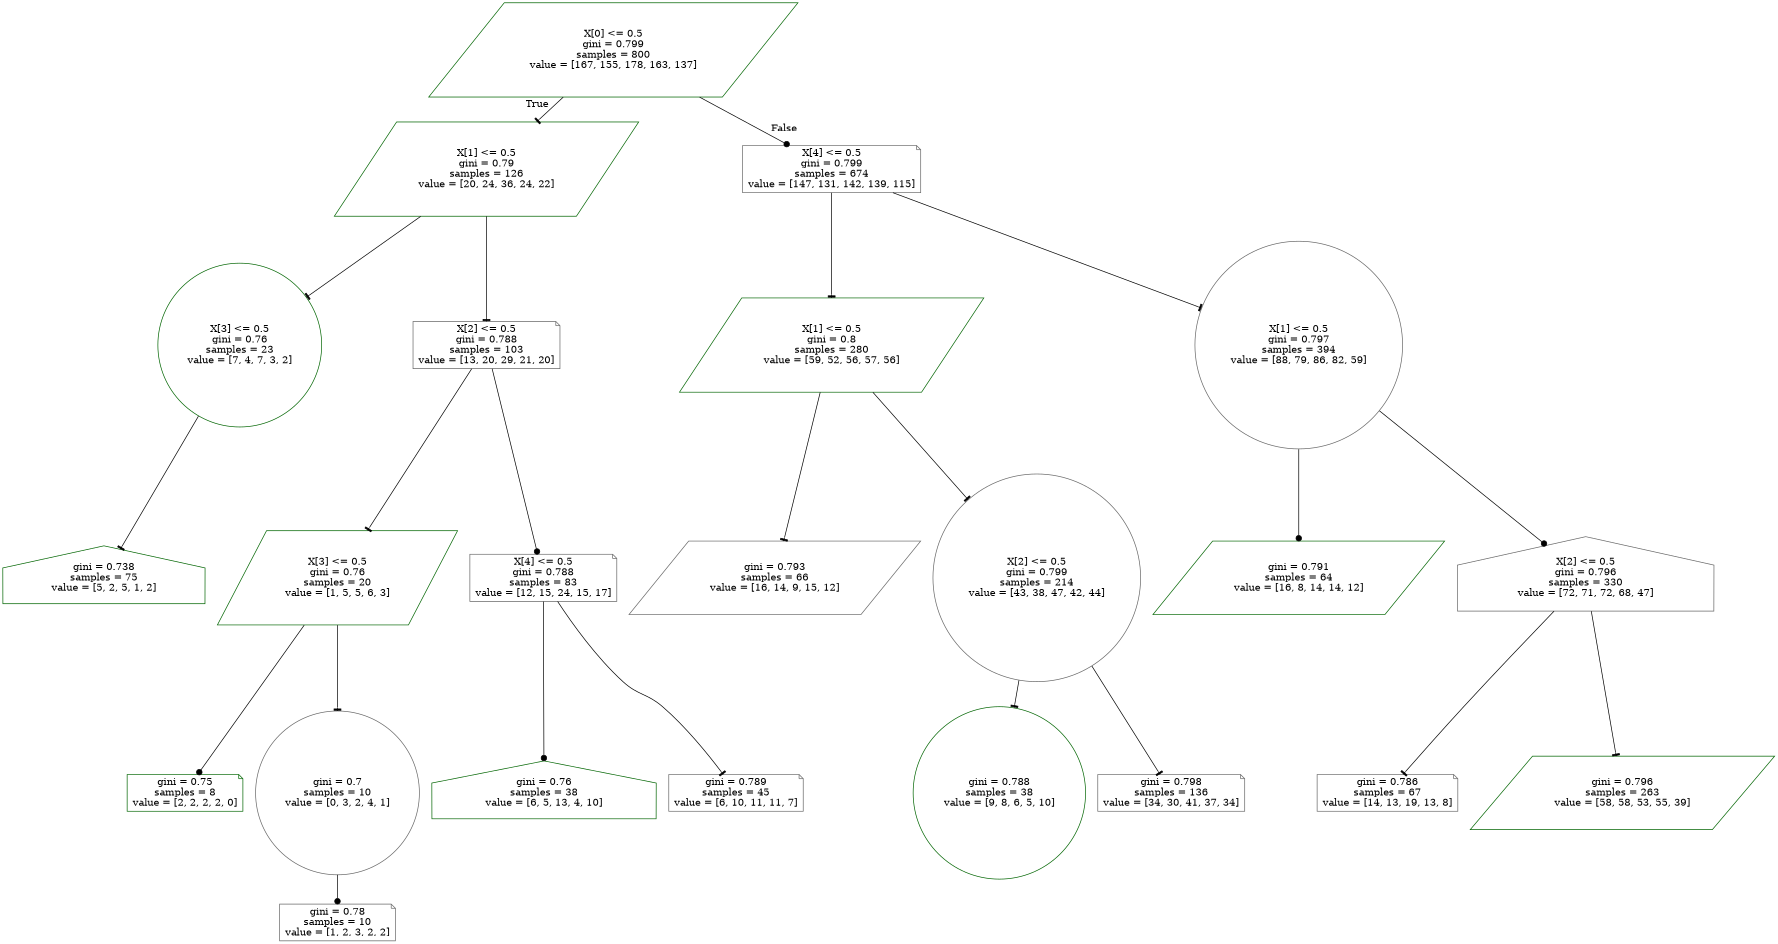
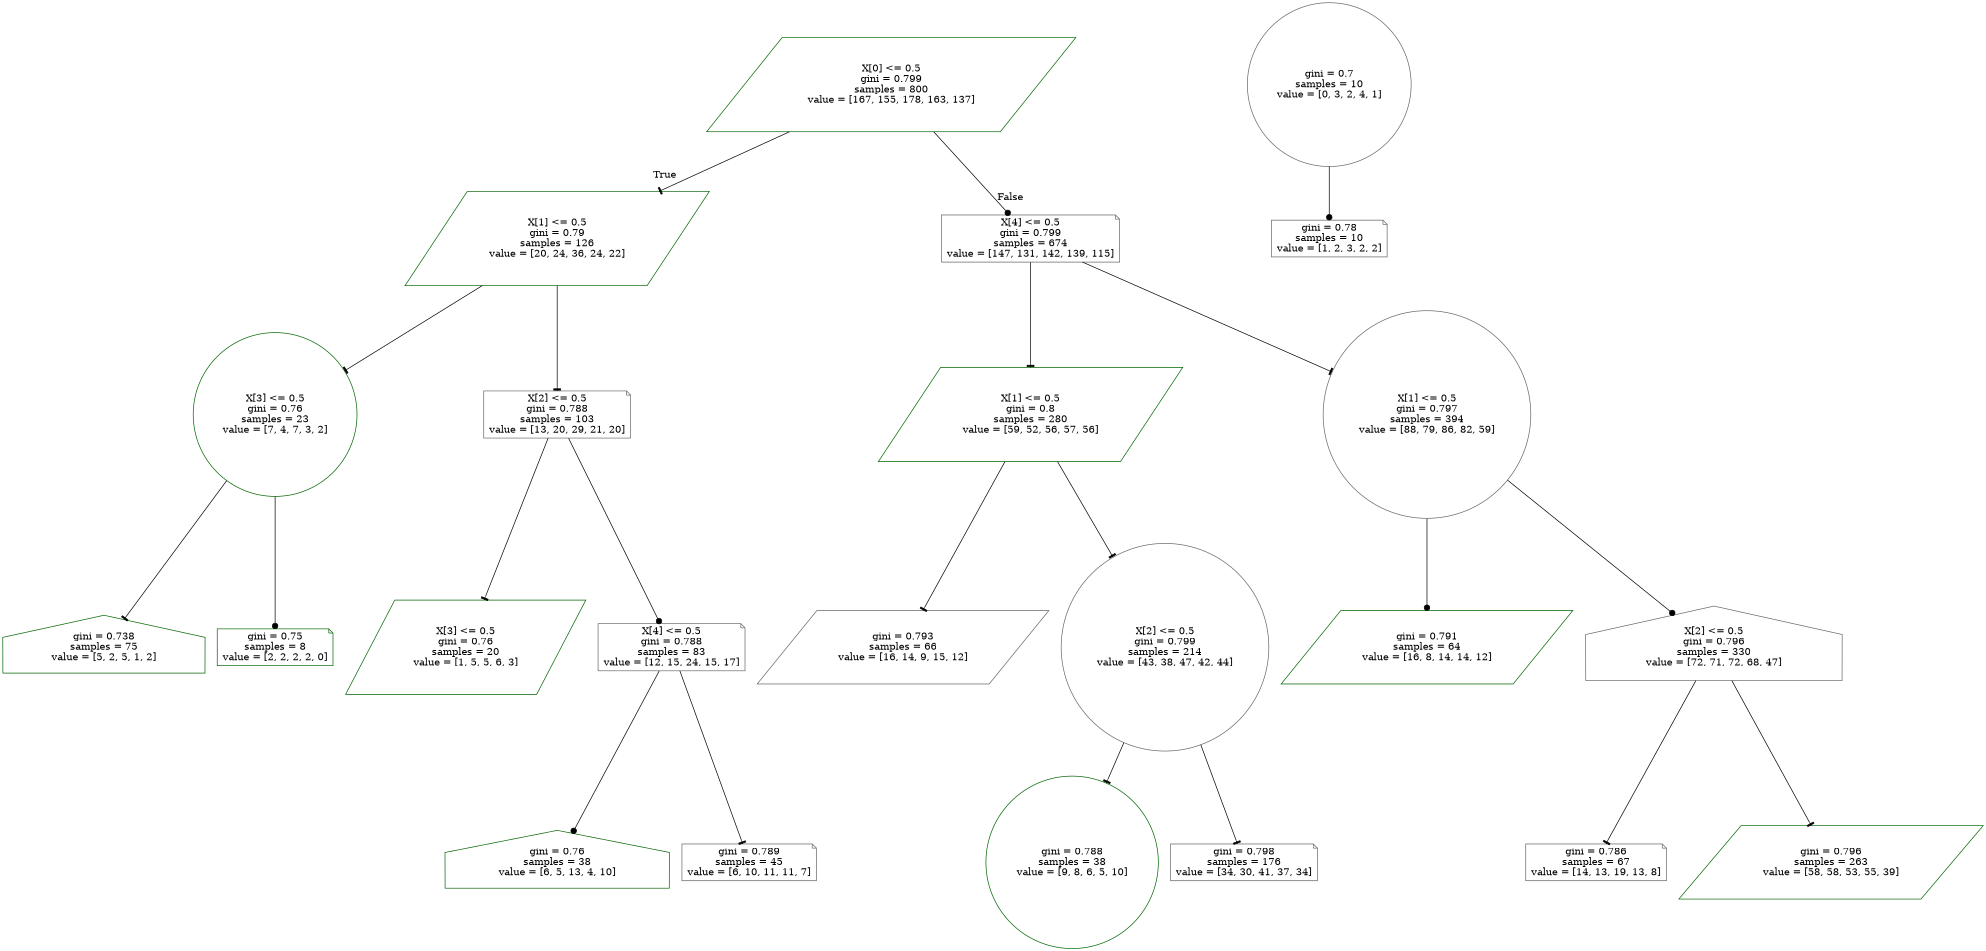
(337, 666) -> none
(253, 697) -> (275, 560)
(1171, 793) -> (1244, 862)
